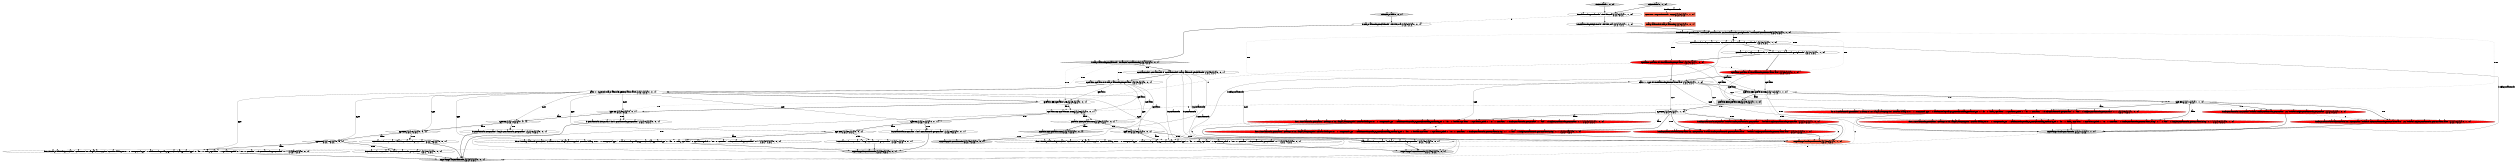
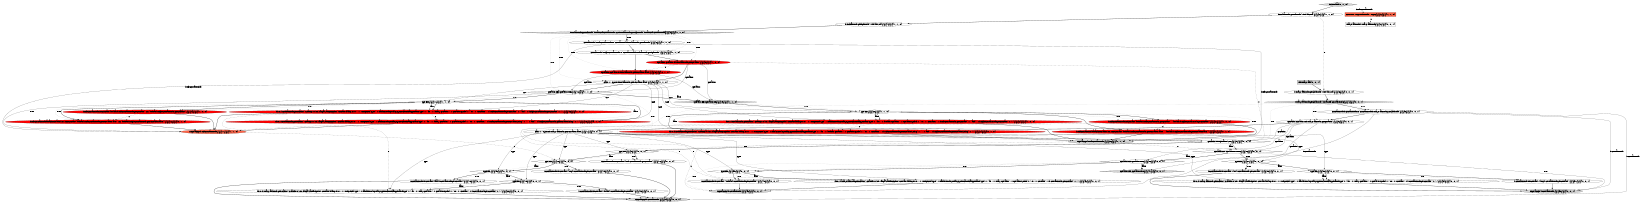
(1605, 5) -> none
(1392, 14) -> (1309, 82)
(1670, 24) -> (1370, 24)
(1765, 92) -> (570, 92)
(1065, 102) -> (1229, 142)
(1739, 102) -> (715, 102)
(1407, 105) -> (1171, 147)
(1071, 112) -> (1238, 152)
(1671, 112) -> (875, 112)
(2071, 132) -> (214, 132)
(962, 142) -> none
(1818, 142) -> (1101, 142)
none -> (873, 144)
(1277, 158) -> (400, 138)
(462, 160) -> (658, 200)
